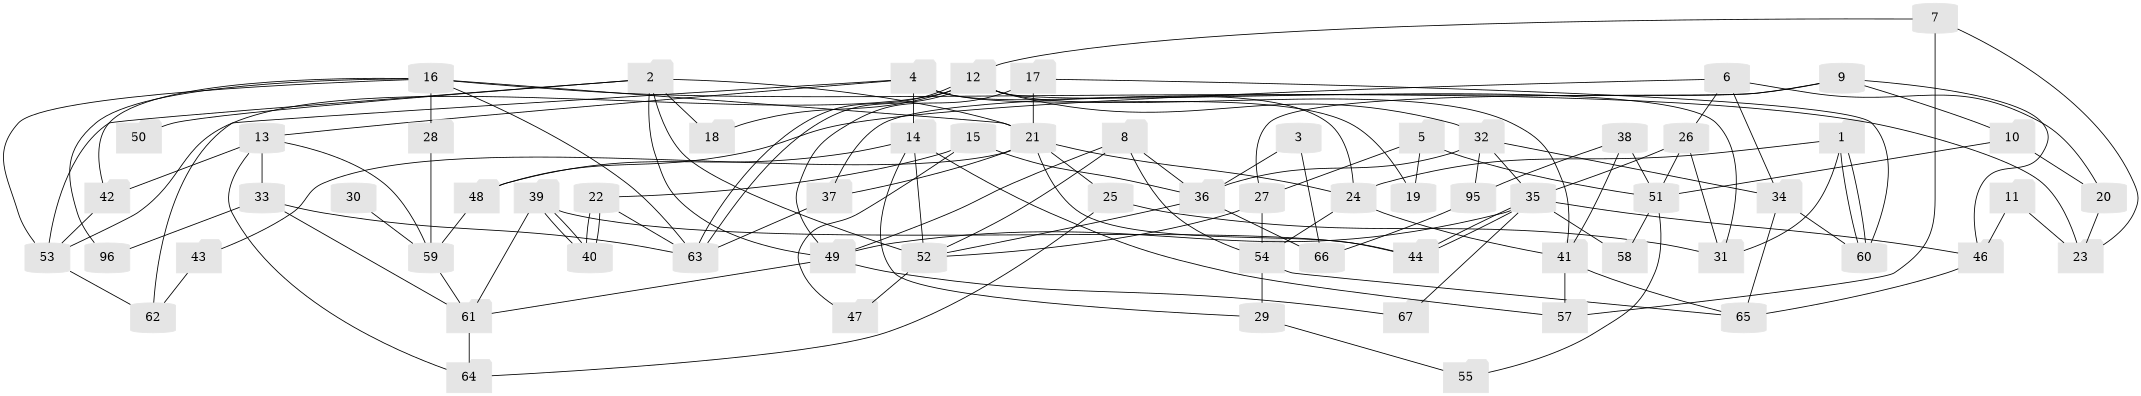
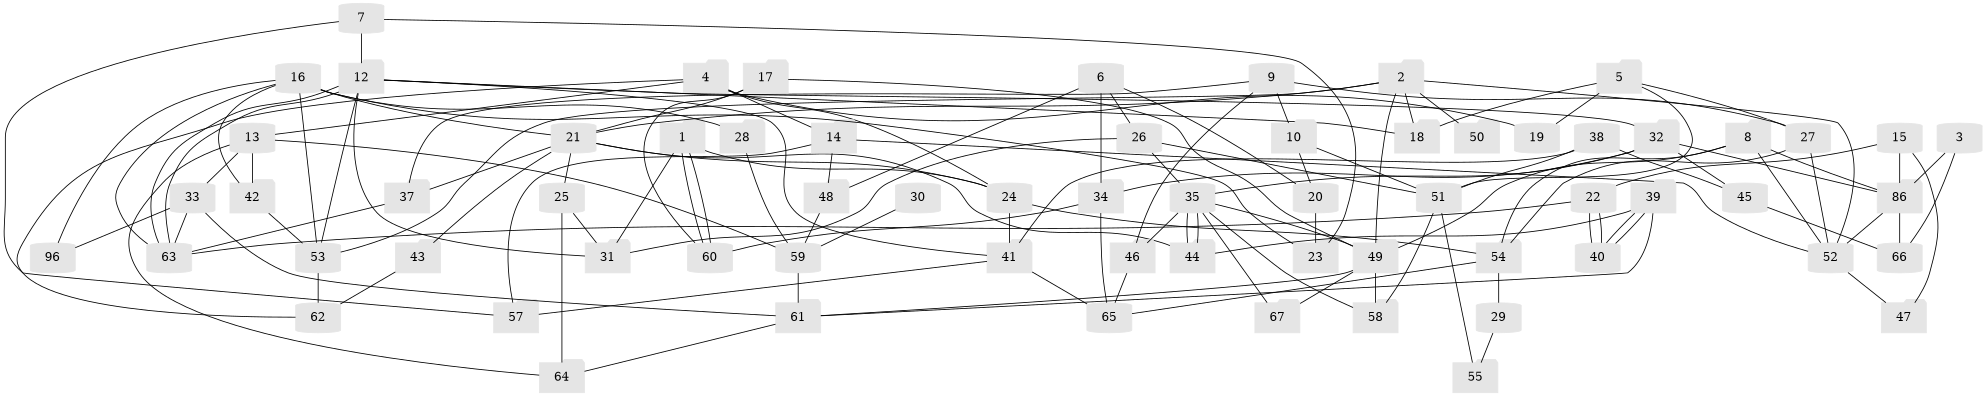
none -> (1506, 105)
(1202, 198) -> (1900, 198)
(1473, 198) -> (1745, 198)
(2012, 198) -> none
none -> (1376, 292)
(1002, 298) -> none
